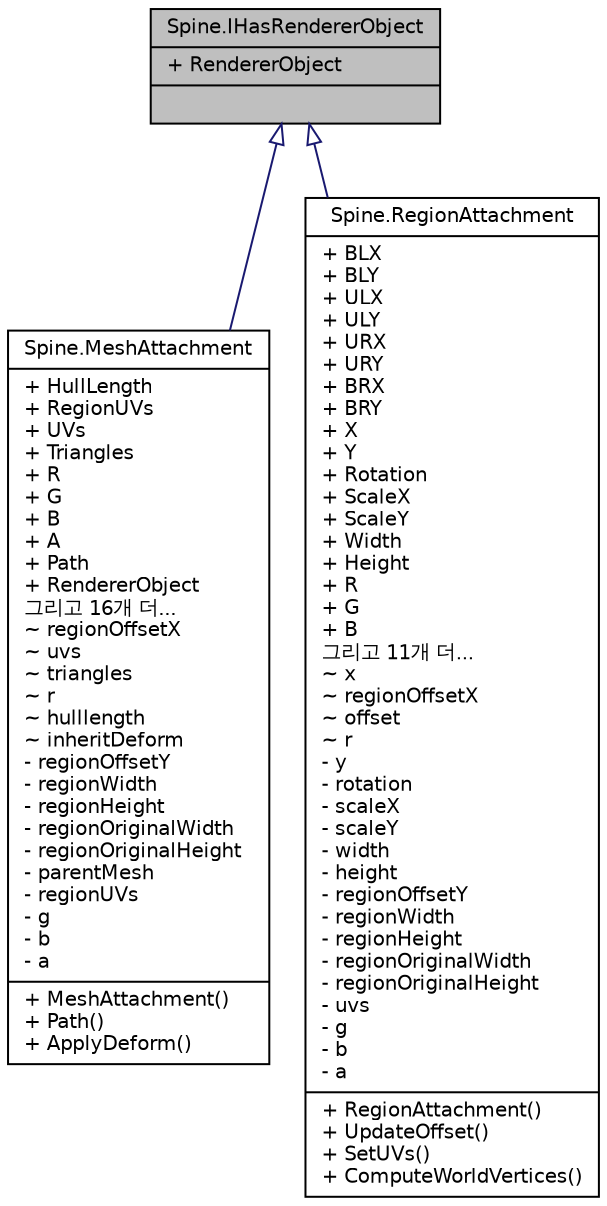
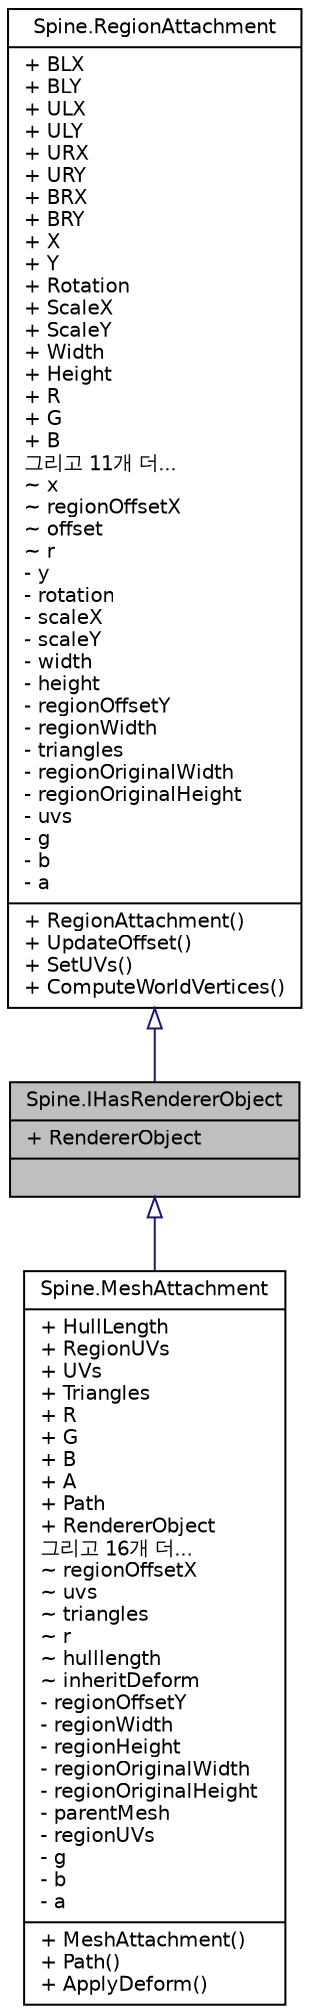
(321, 171) -> (155, 1055)
(392, 940) -> (74, 751)
